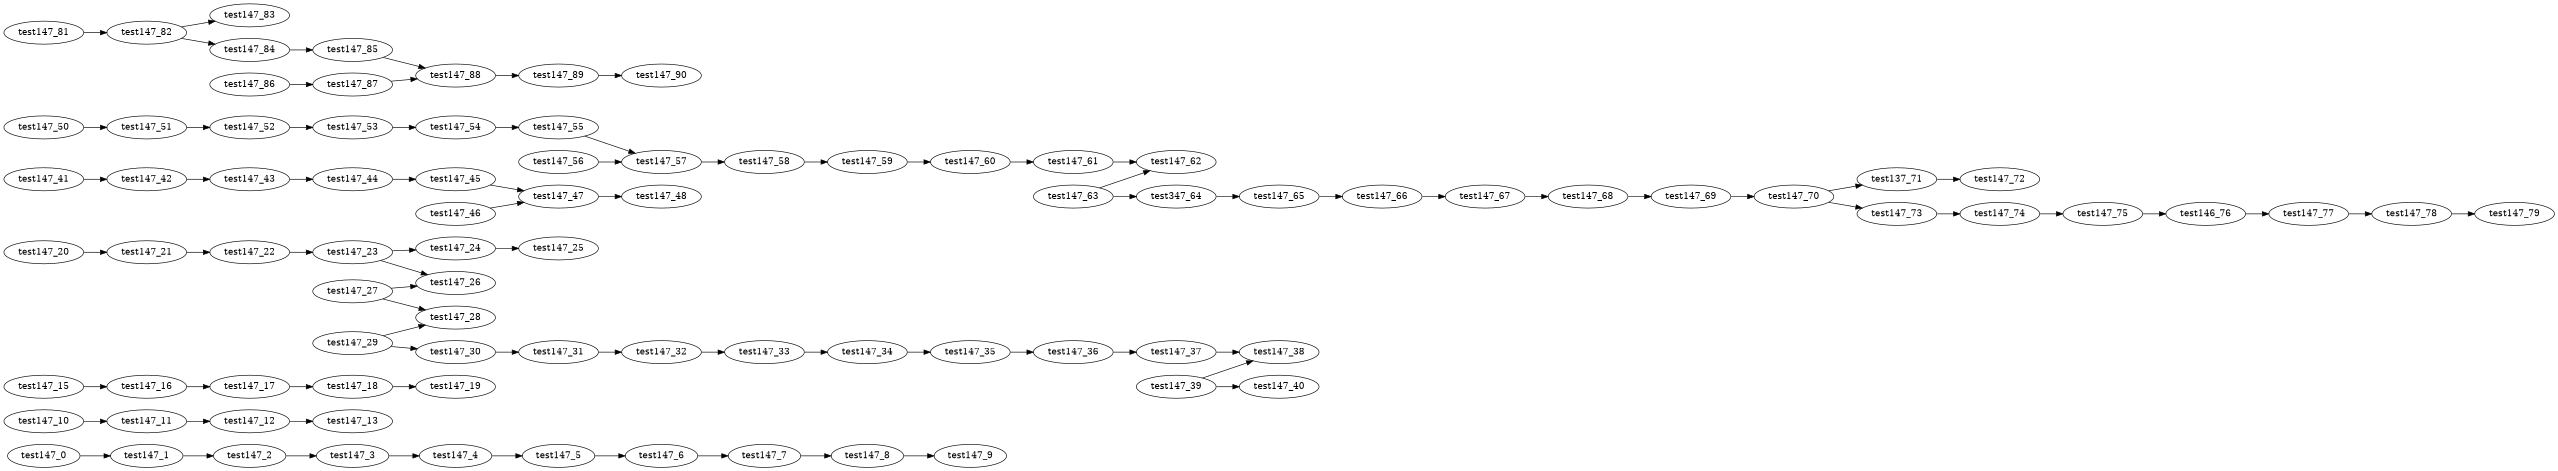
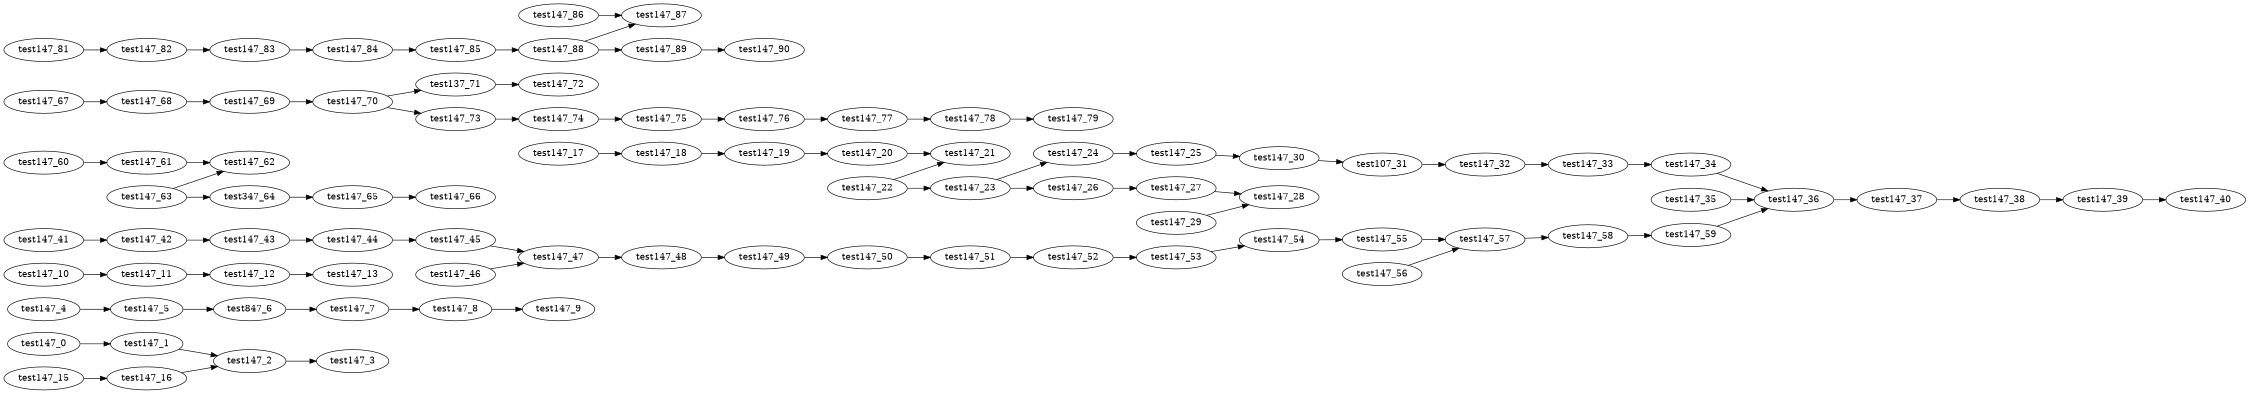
(195, 41) -> (298, 50)
(401, 80) -> (607, 34)
none -> (813, 154)
(916, 162) -> (1739, 218)
(1430, 197) -> none
(2206, 214) -> (764, 119)
(195, 252) -> (916, 172)
none -> (764, 257)
(401, 287) -> (1122, 188)
(401, 347) -> (1225, 156)
(559, 352) -> (1382, 165)
(916, 352) -> (1739, 181)
(1225, 370) -> (2048, 200)
(195, 387) -> (196, 370)
(401, 456) -> none
(661, 456) -> (250, 309)
